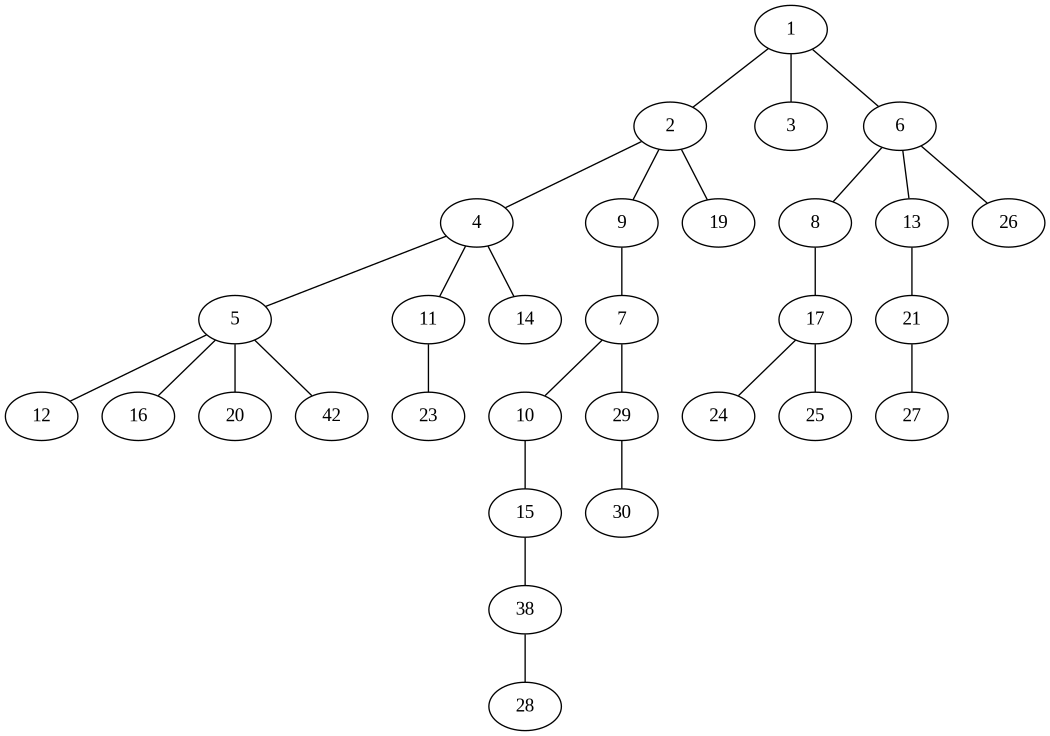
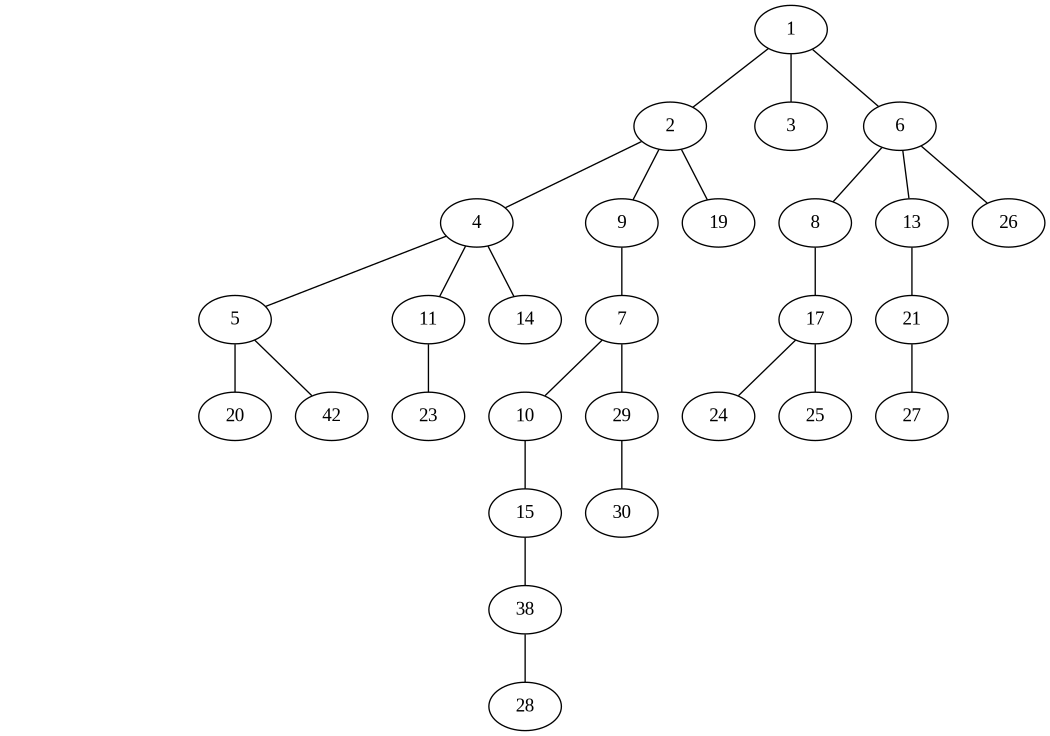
(42, 416) -> none
(138, 416) -> none
